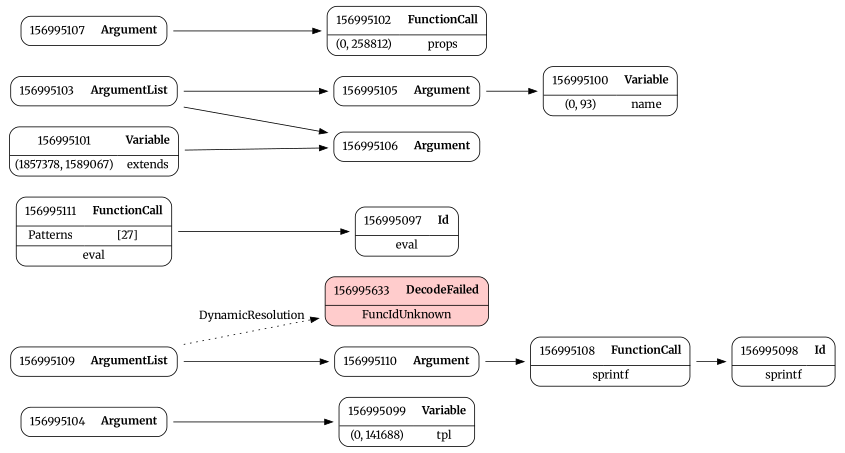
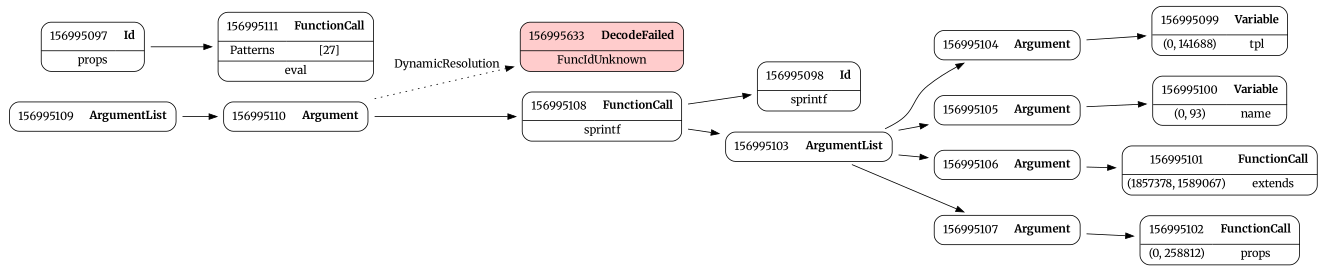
none -> (919, 96)
none -> (700, 131)
(148, 140) -> (1273, 159)
(252, 149) -> (1097, 167)
none -> (904, 187)
(259, 232) -> (177, 47)
(407, 245) -> (93, 60)
(247, 332) -> (440, 84)
